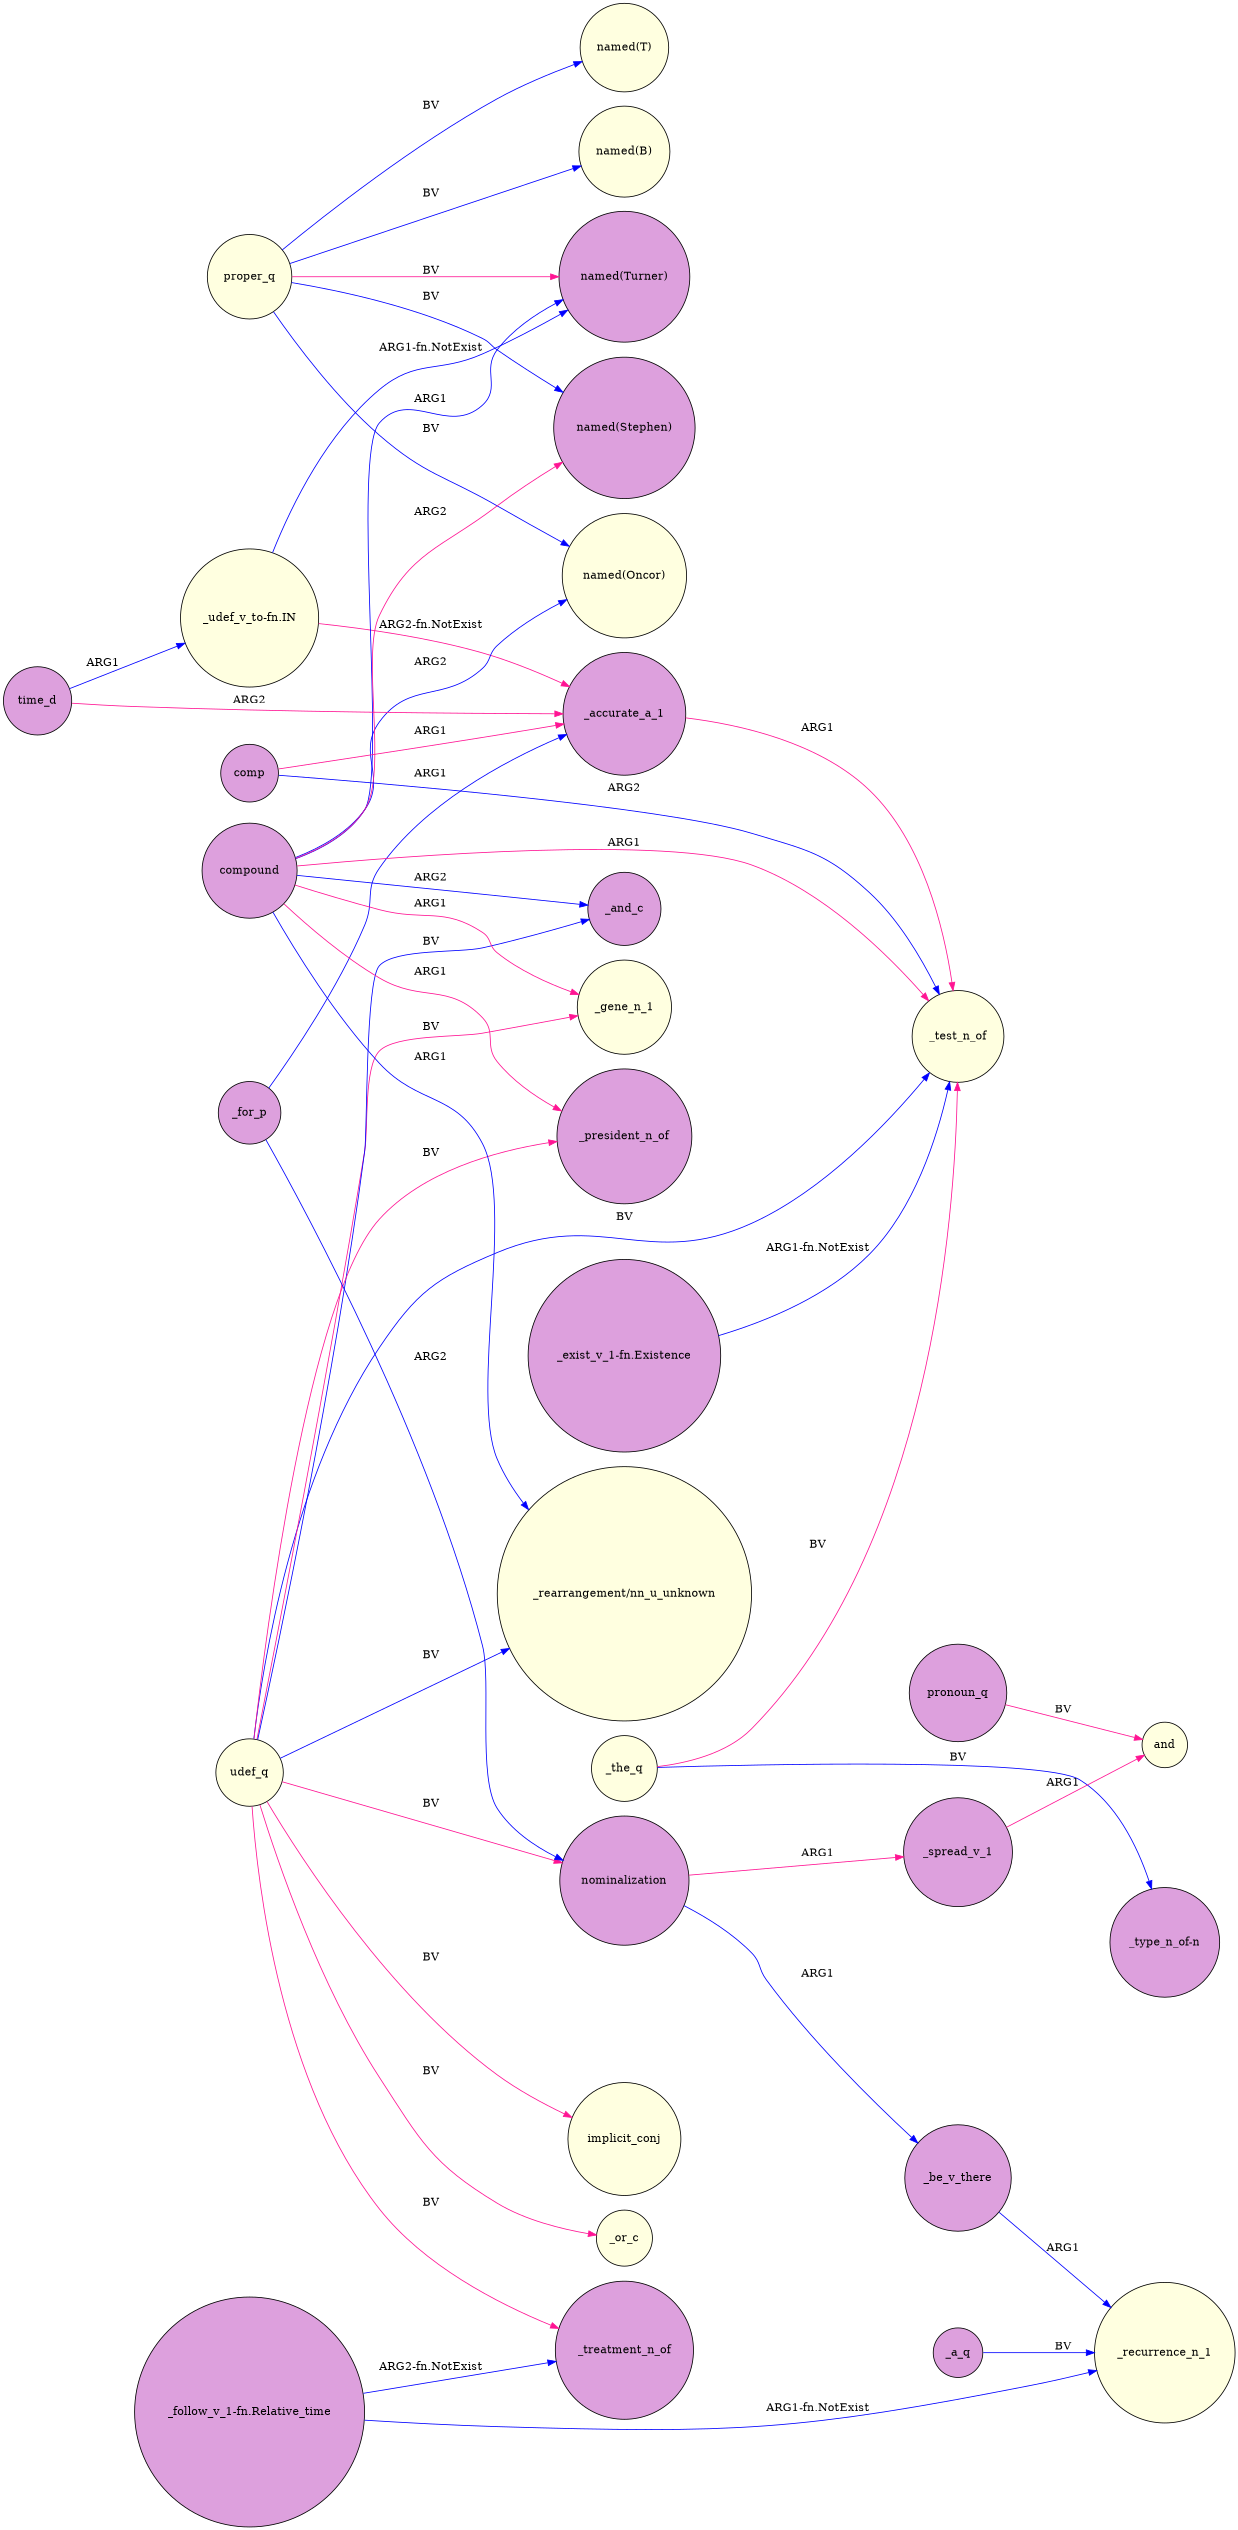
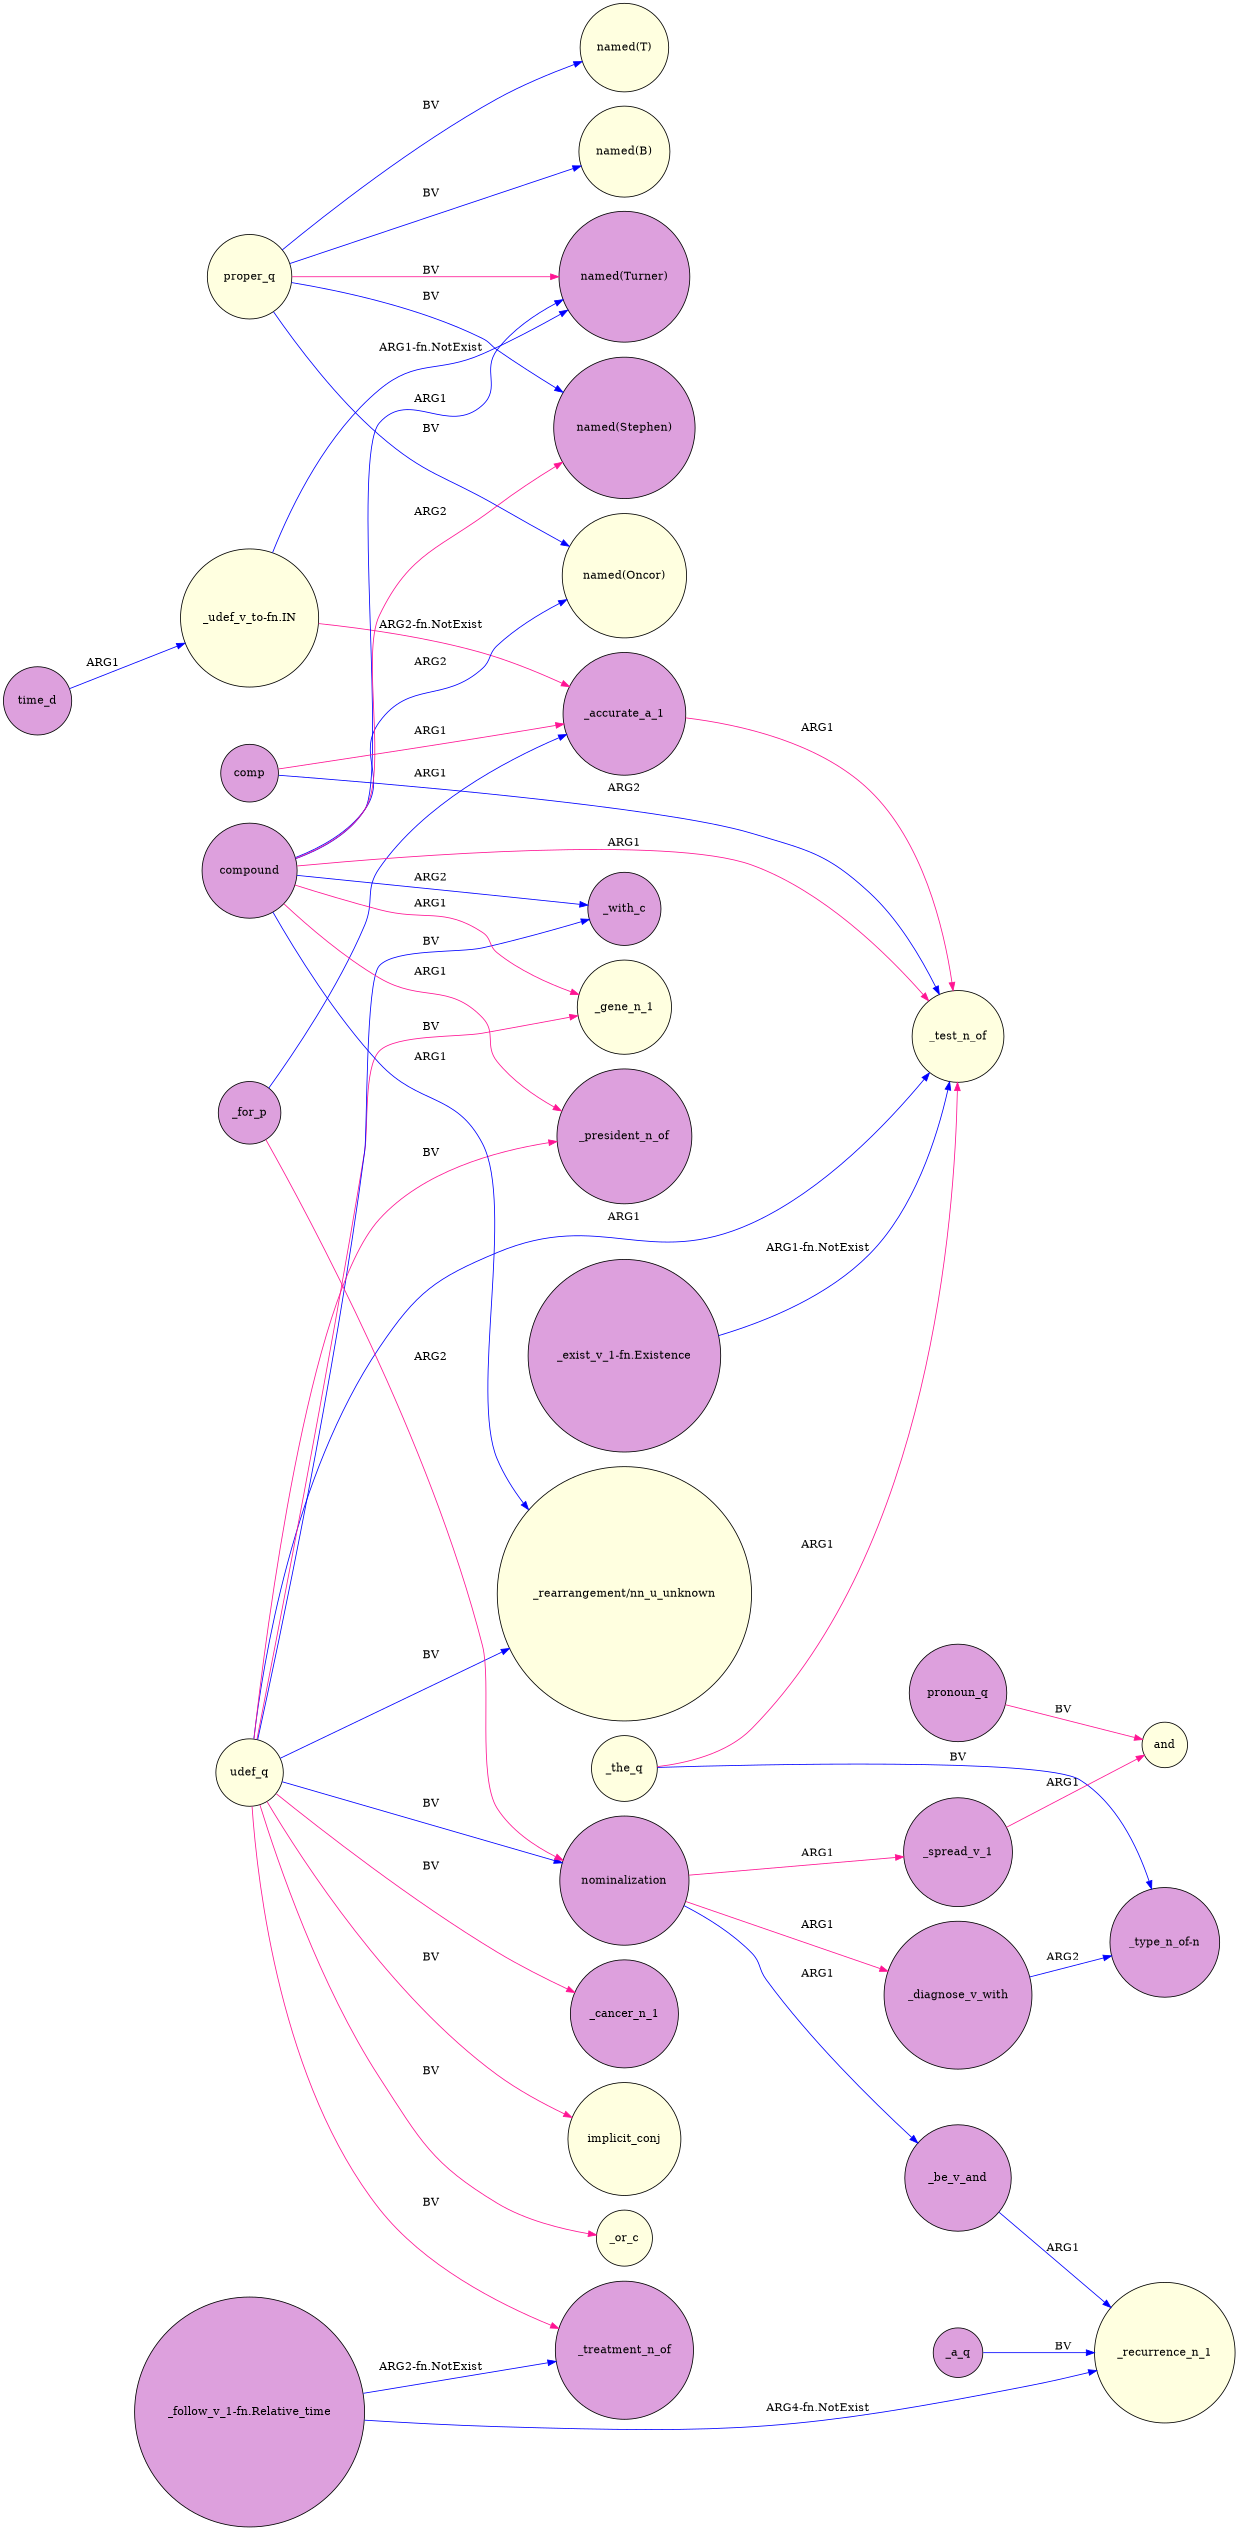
(313, 711) -> none
(624, 909) -> (624, 909)
(624, 1217) -> (624, 1217)
(435, 1498) -> (435, 1498)
(818, 1545) -> (818, 1545)
(418, 1821) -> (418, 1821)
none -> (958, 1995)
none -> (624, 2014)
(958, 2178) -> (958, 2178)
(818, 2408) -> (818, 2408)
